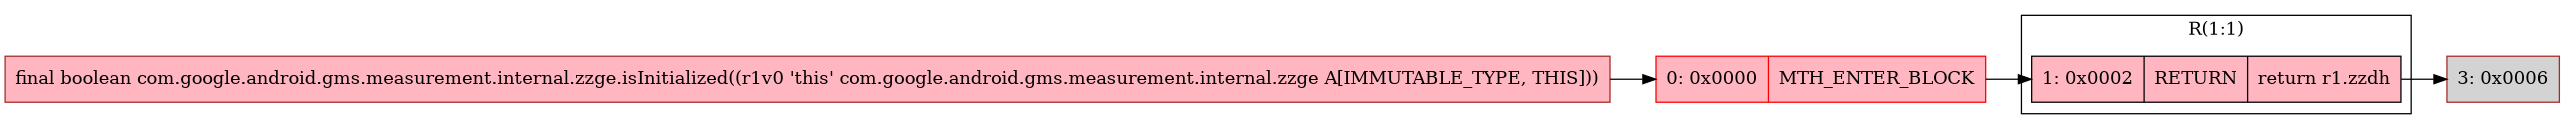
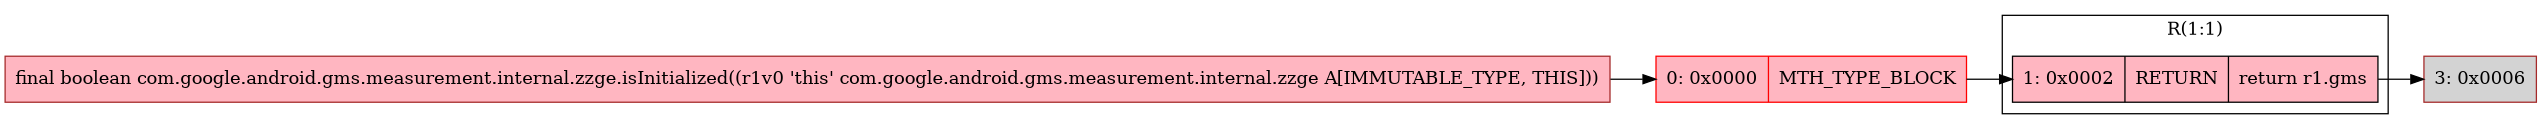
(1877, 79) -> (1867, 79)
(2324, 79) -> (2303, 79)
